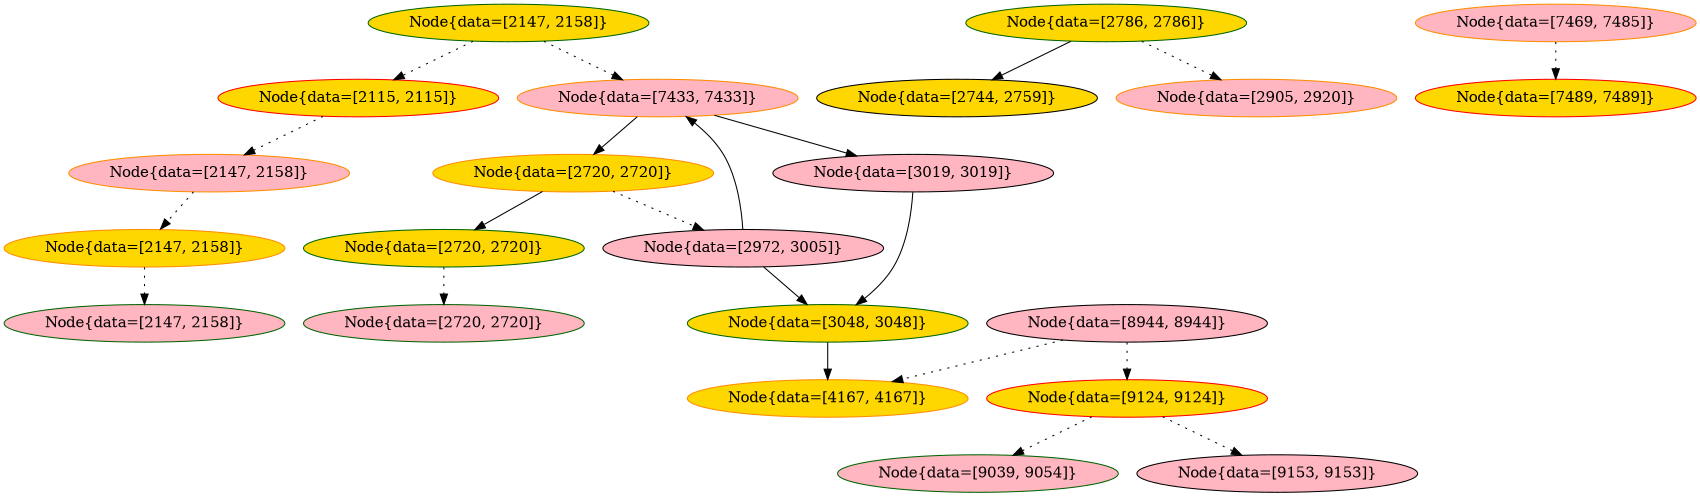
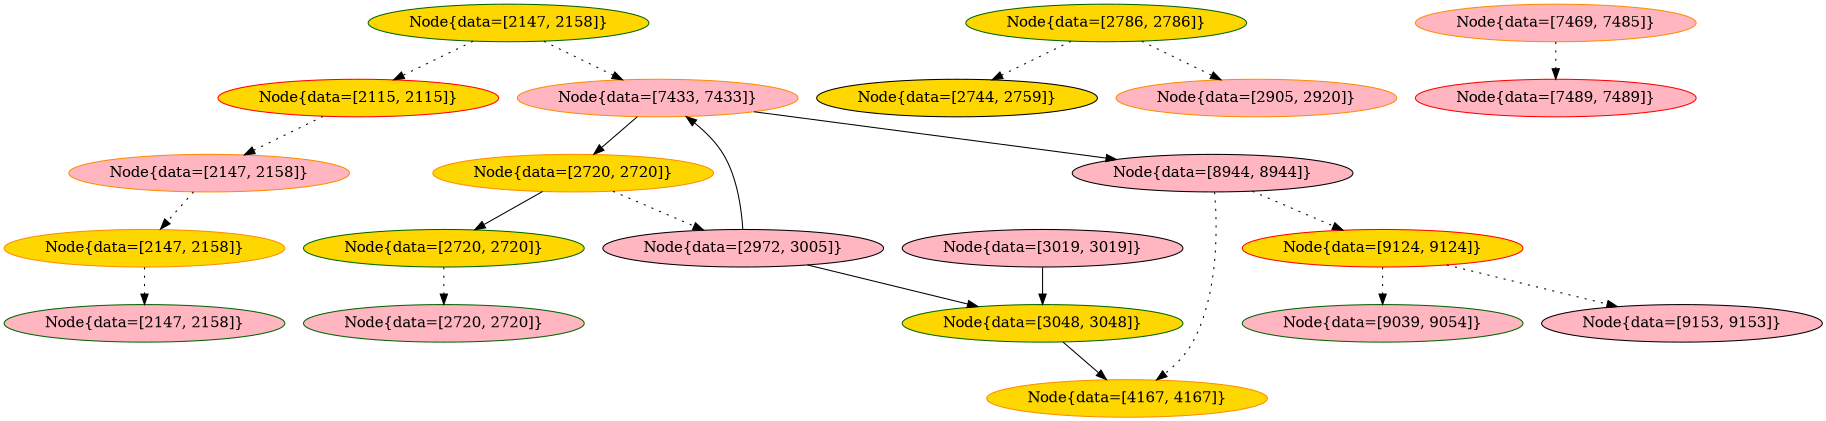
(1036, 58) -> (1036, 58)
(1556, 98) -> (1556, 98)
(780, 134) -> (930, 135)
